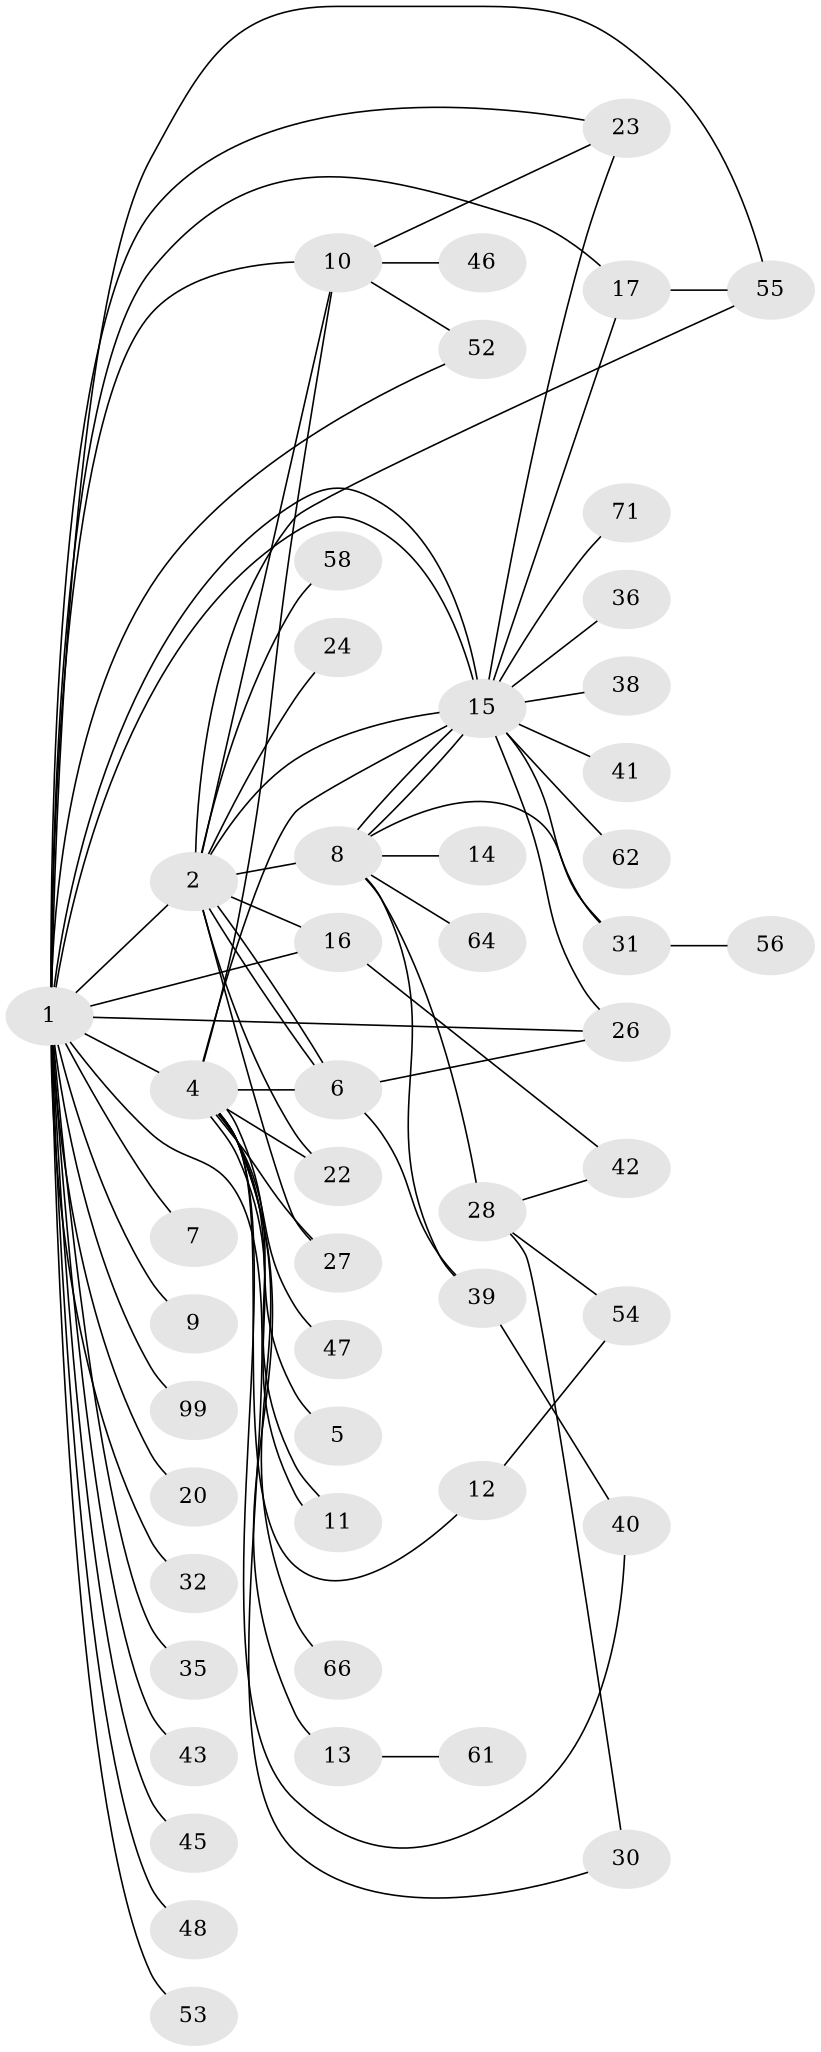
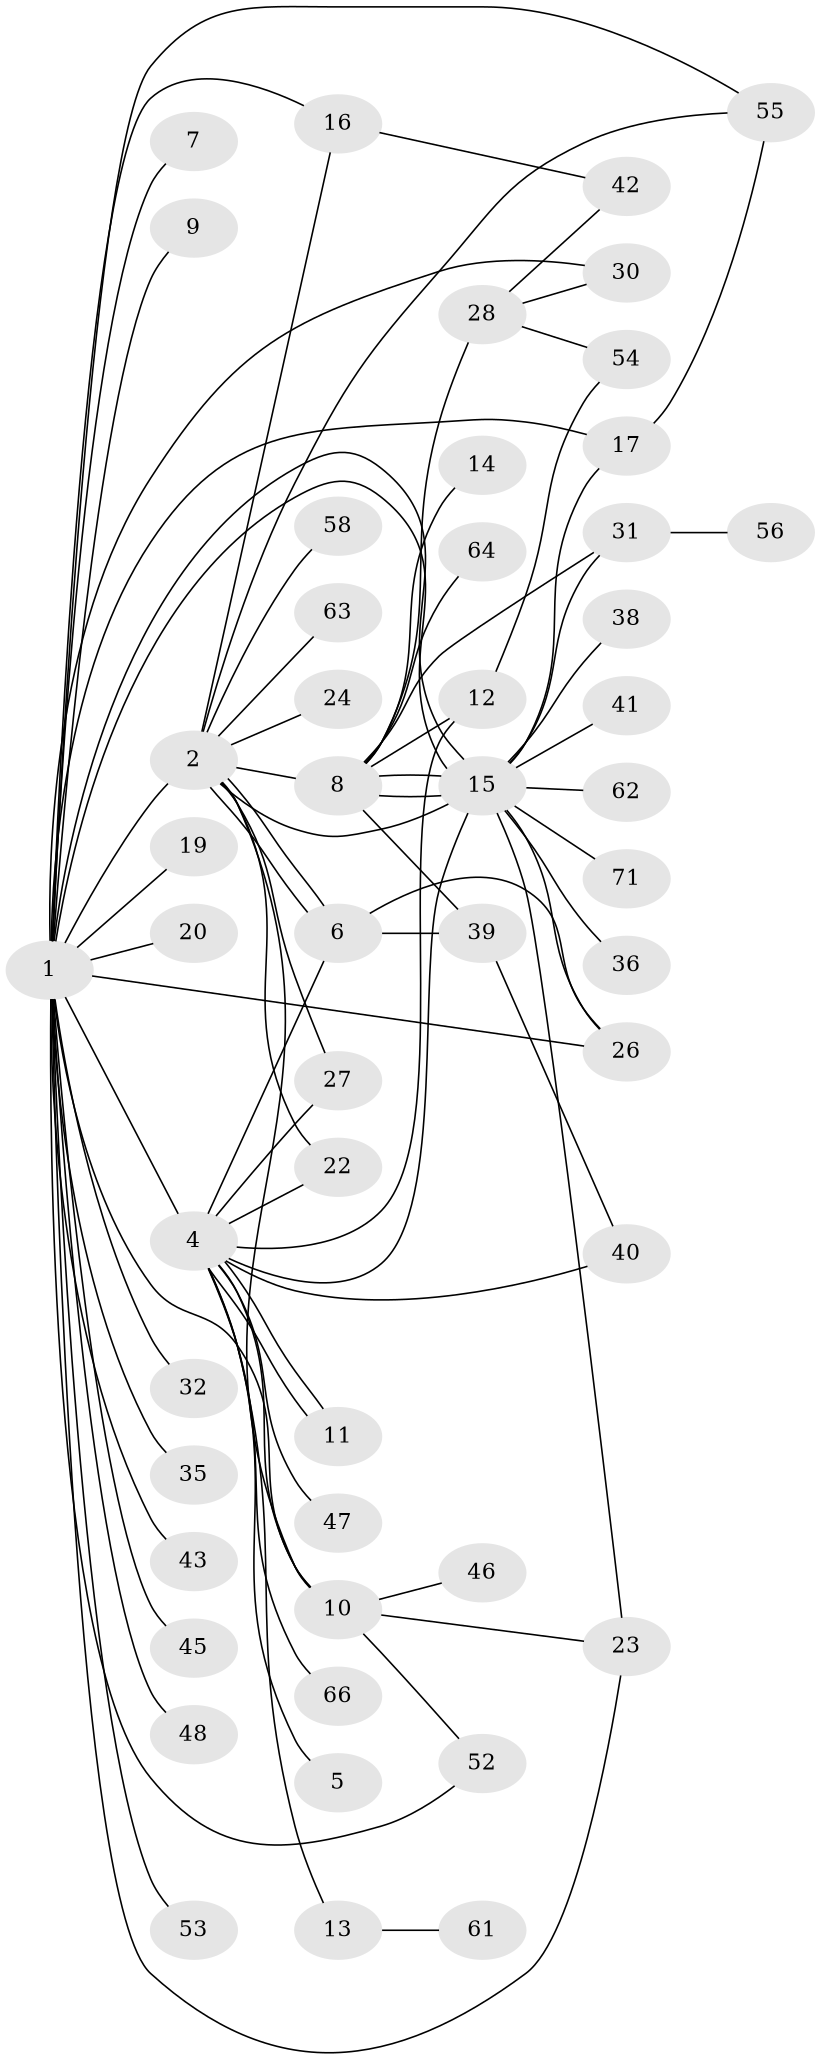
none -> (338, 613)
none -> (410, 743)
(194, 1410) -> (194, 847)
